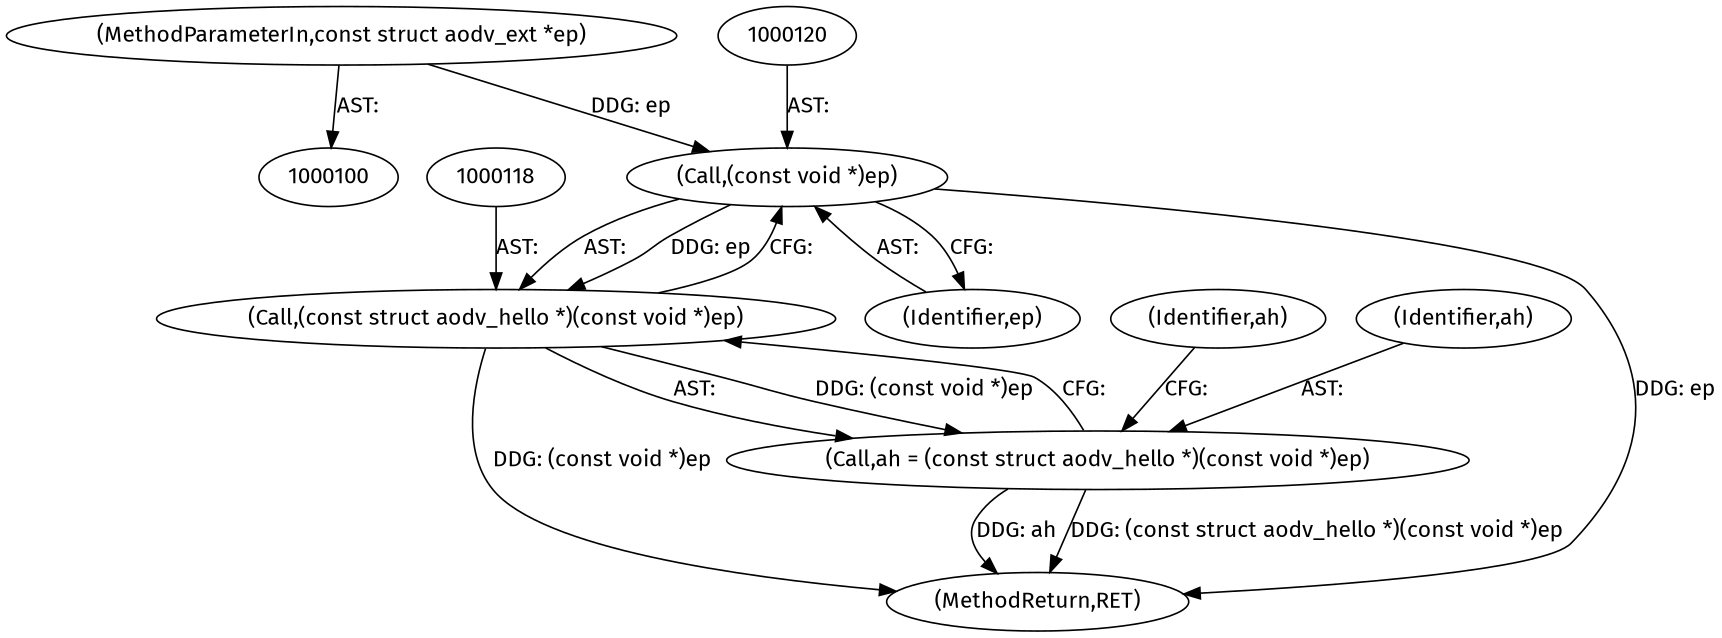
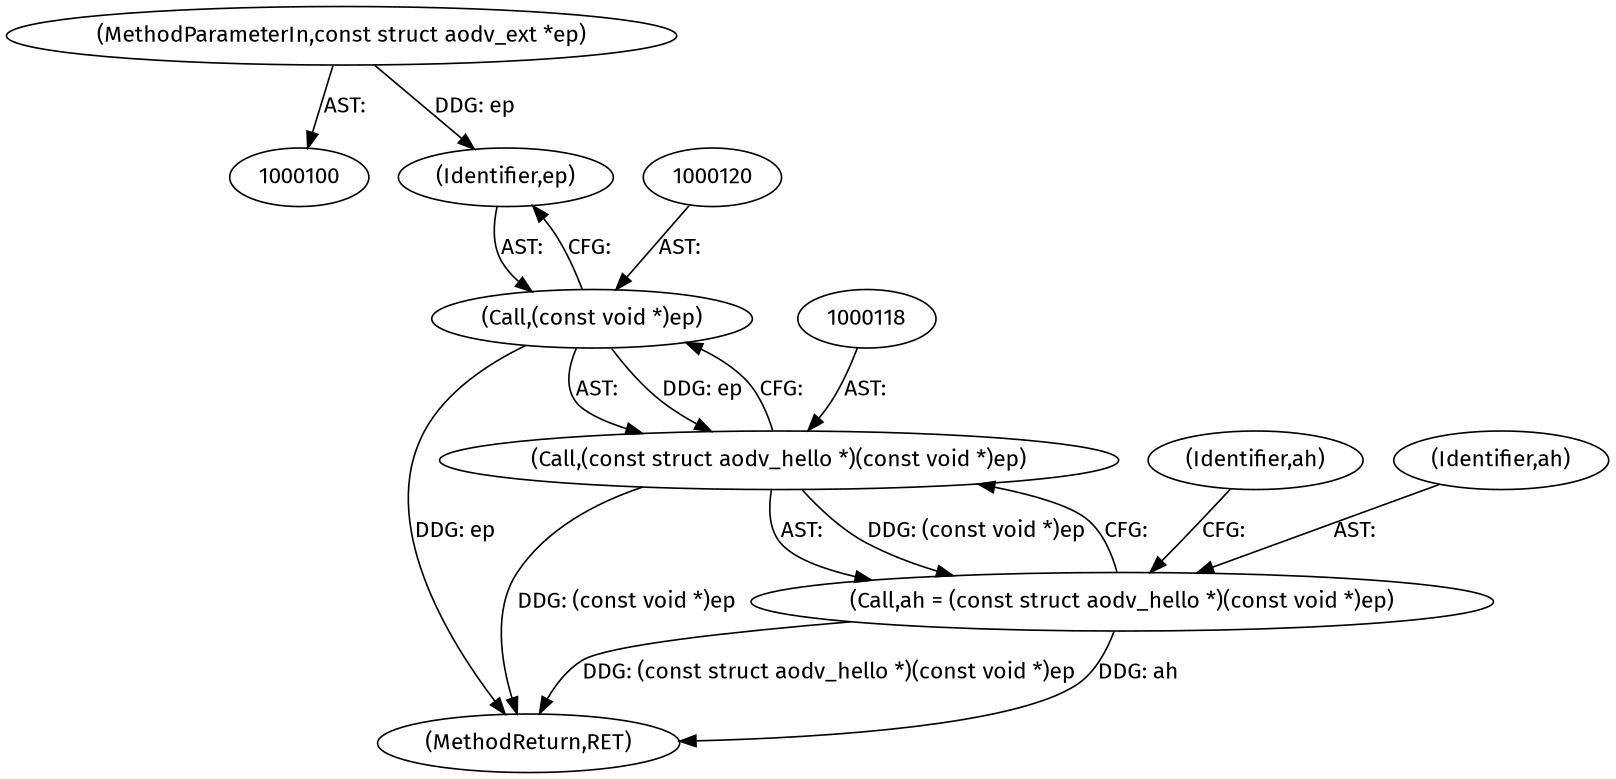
(561, 105) -> (418, 102)
